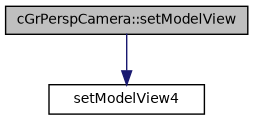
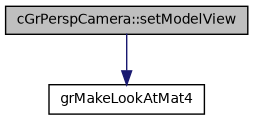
(127, 99) -> (127, 99)
